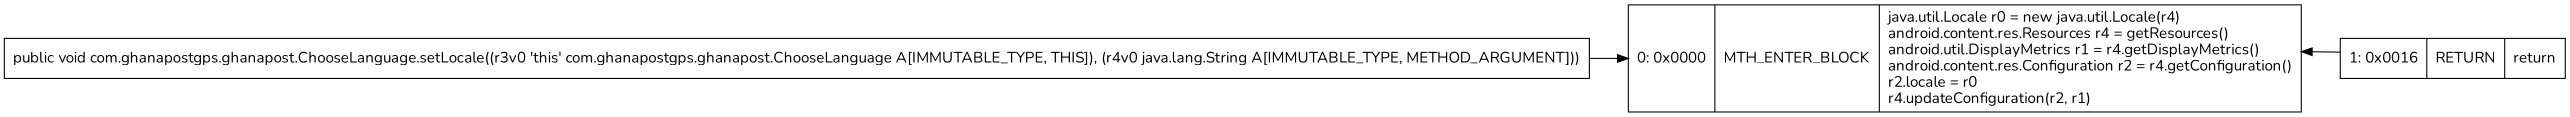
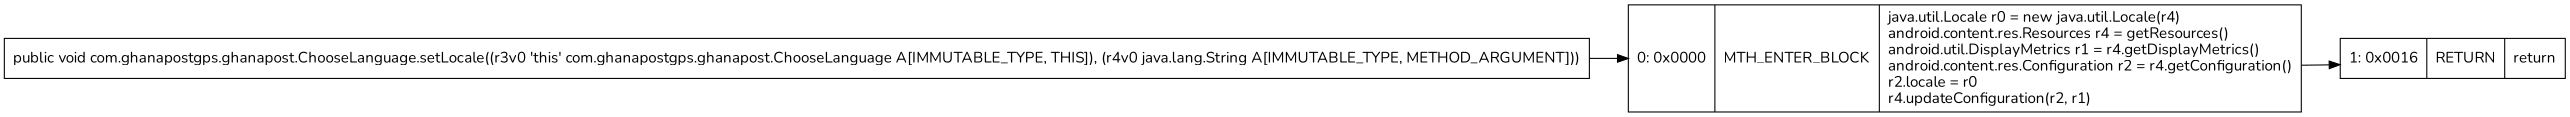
(2326, 52) -> (2315, 65)
